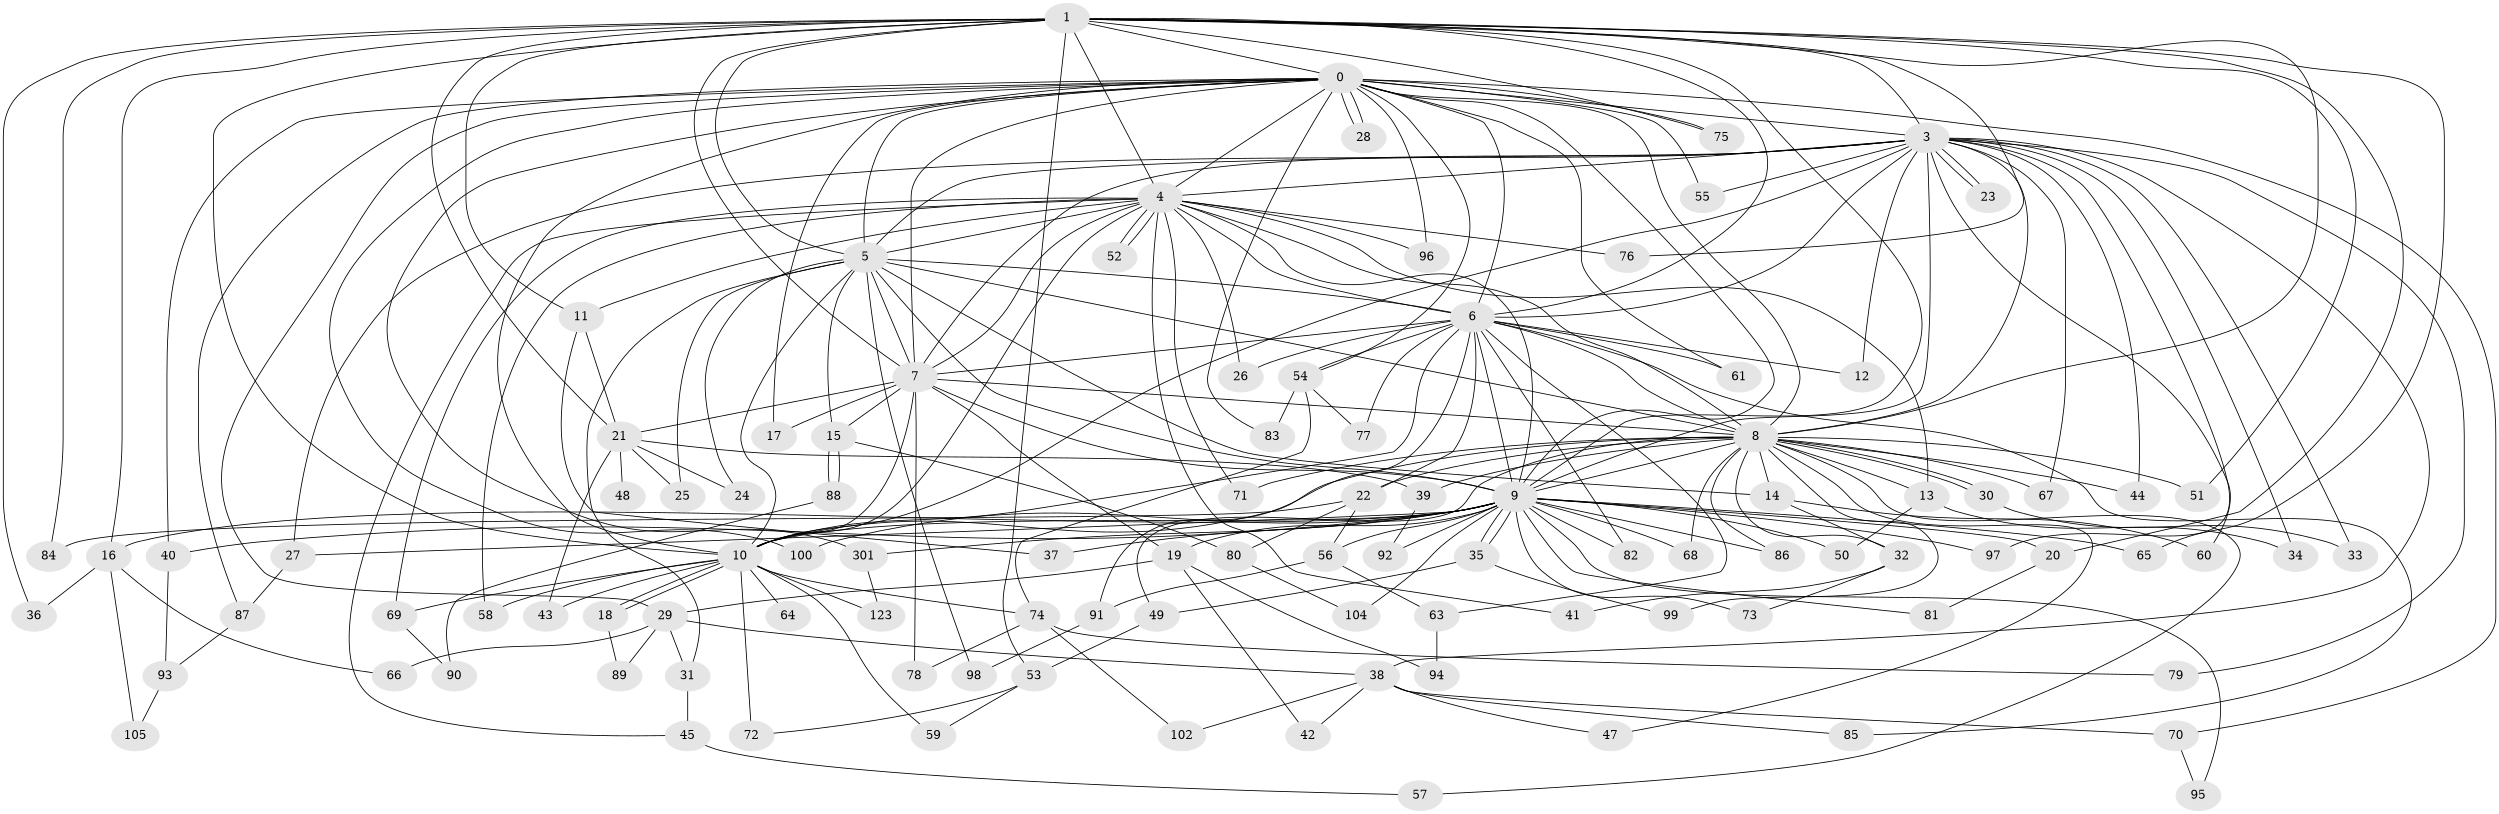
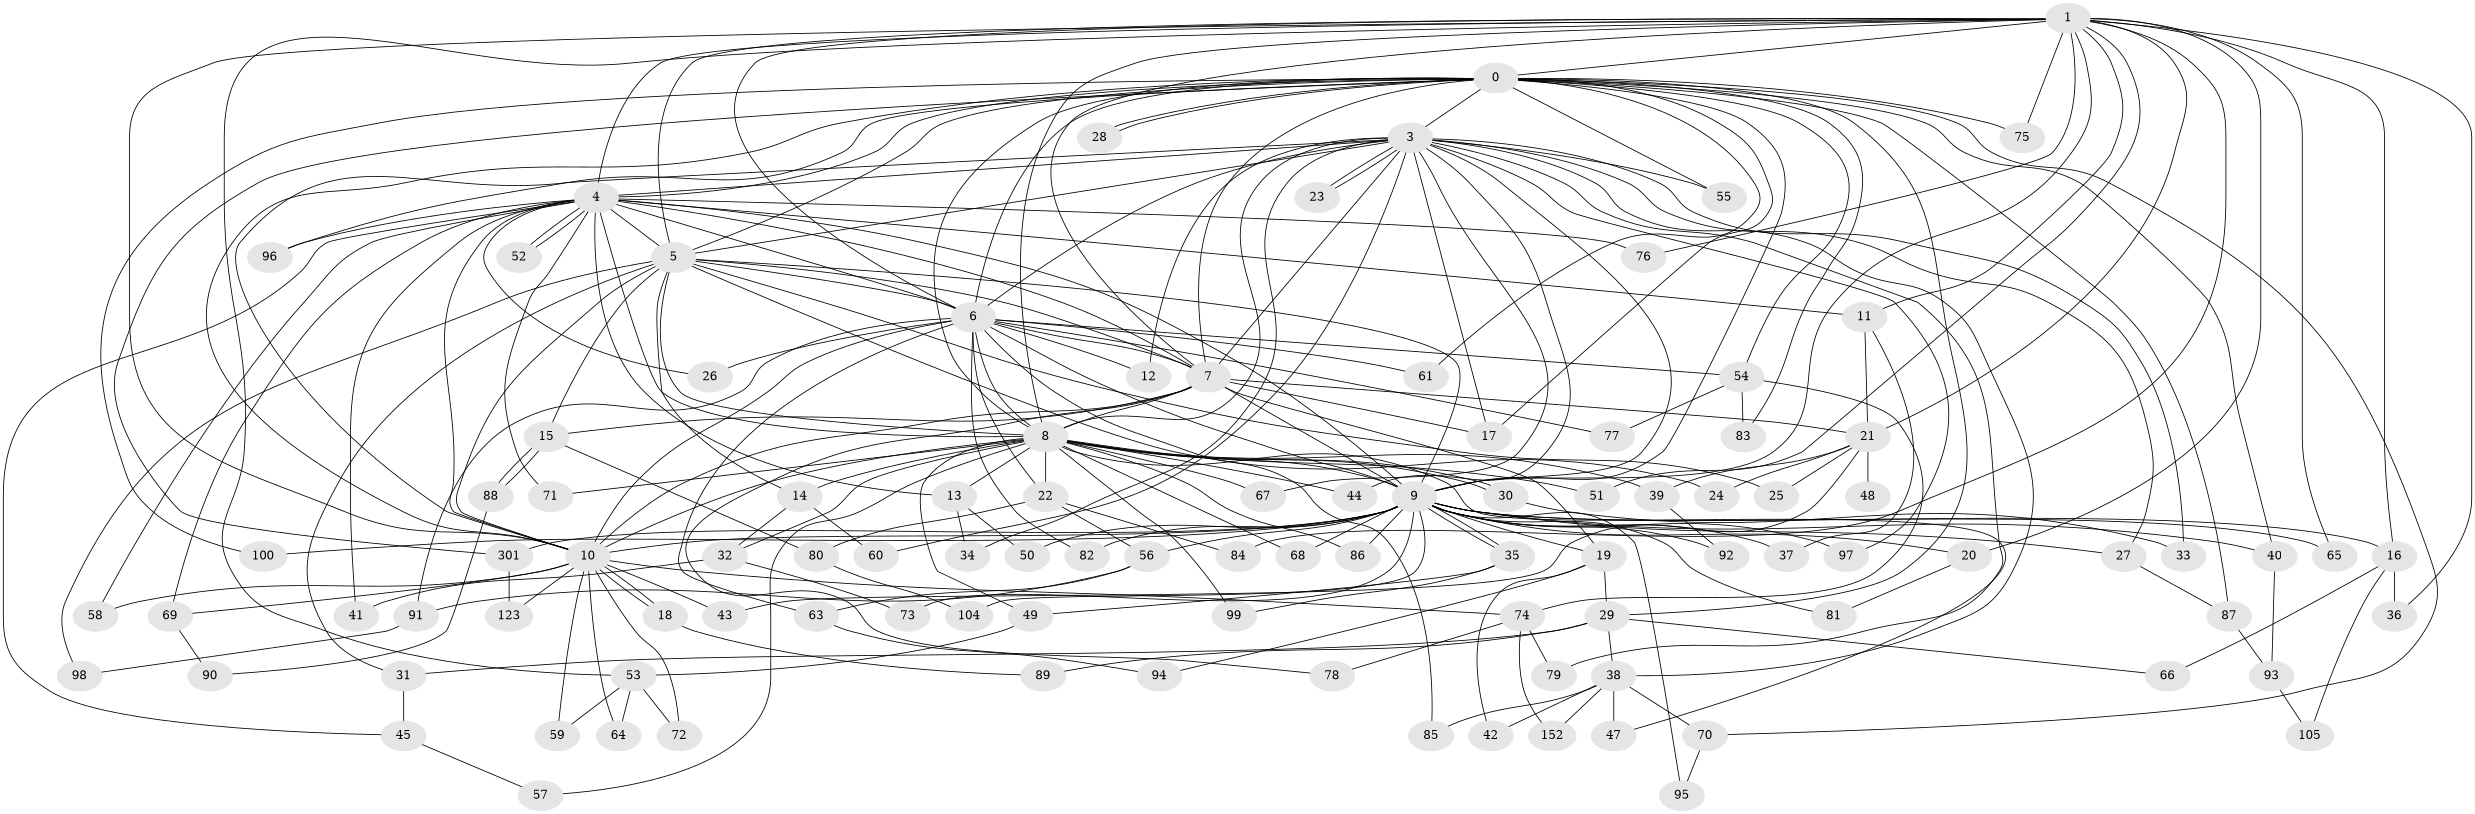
(1519, 30) -> (1450, 287)
none -> (626, 706)
(1182, 736) -> (1552, 736)
